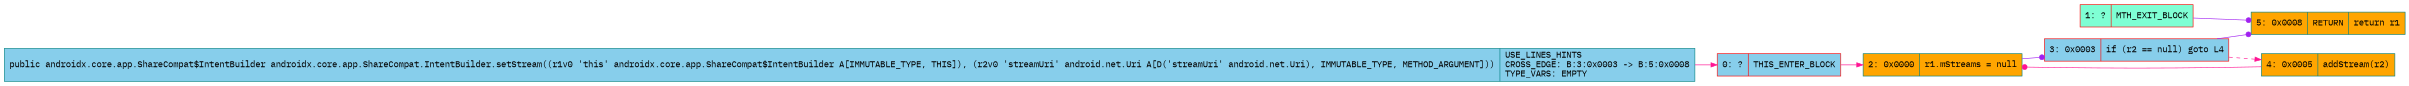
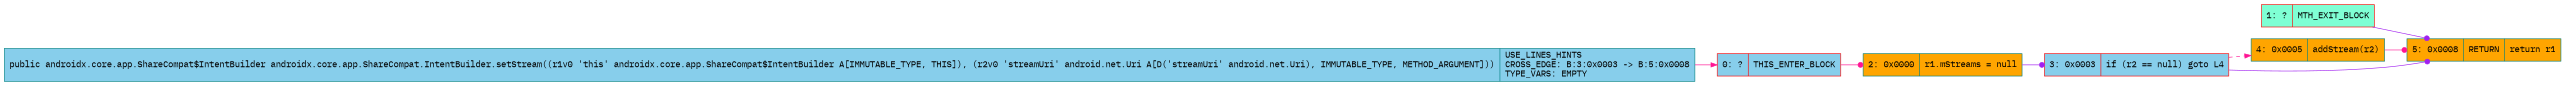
(1849, 65) -> (1849, 65)
(2144, 68) -> (2393, 50)
